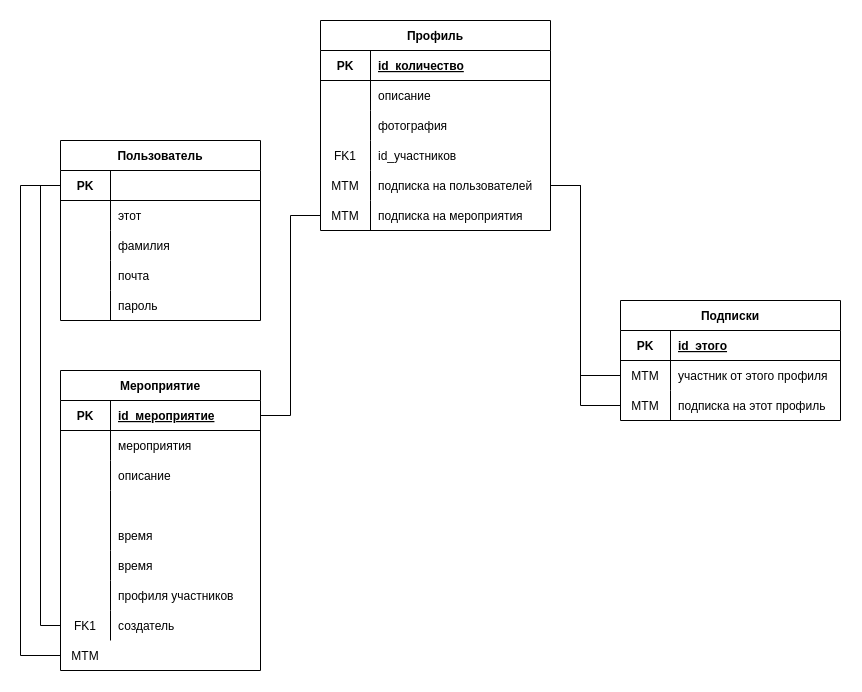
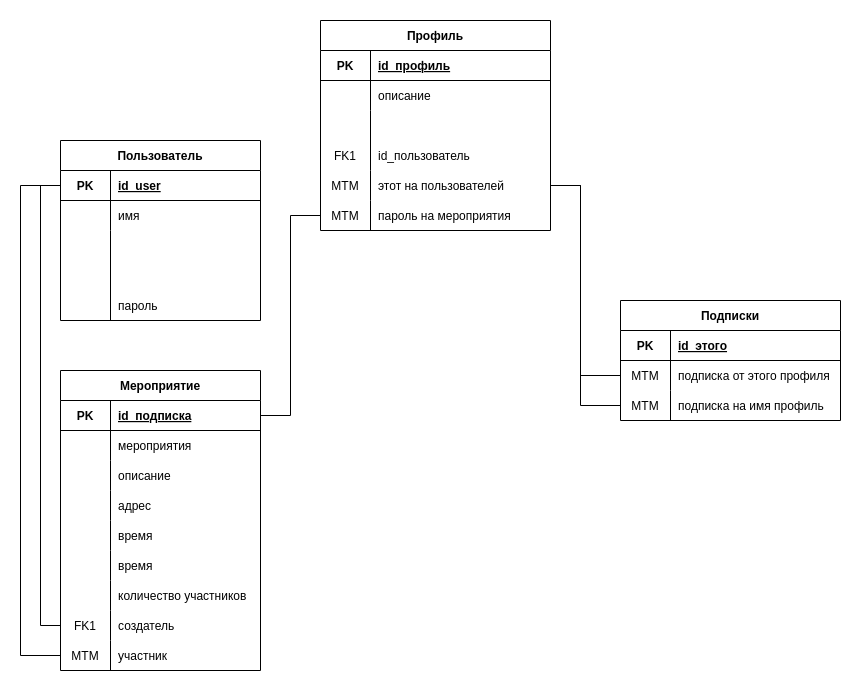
(420, 66) -> (410, 66)
(461, 126) -> none
(420, 156) -> (427, 156)
none -> (186, 186)
(459, 186) -> (445, 186)
(131, 216) -> (128, 216)
(452, 216) -> (445, 216)
(186, 246) -> none
(186, 276) -> none
(757, 376) -> (757, 376)
(754, 406) -> (751, 406)
(163, 416) -> (153, 416)
none -> (186, 506)
(177, 596) -> (187, 596)
none -> (186, 656)
